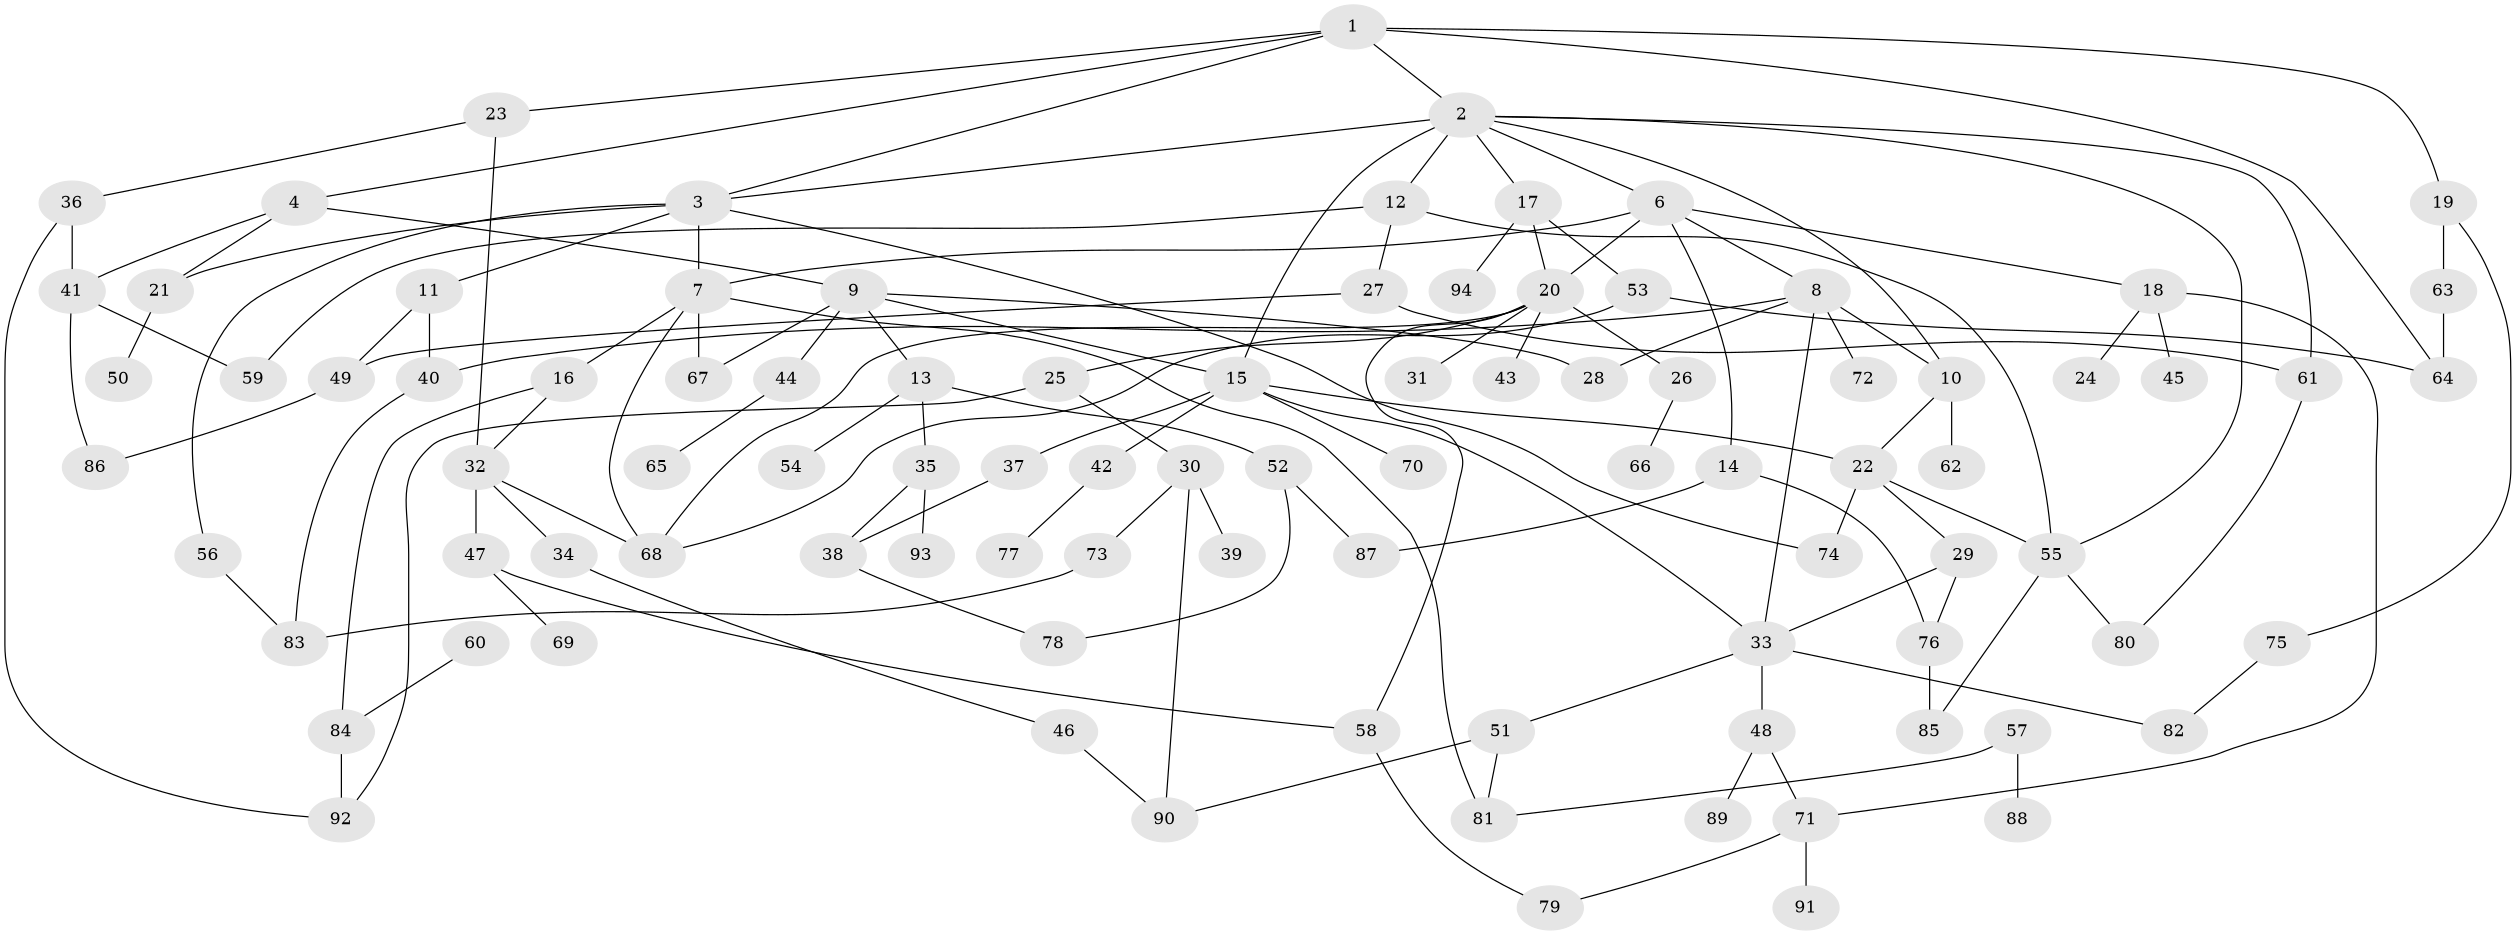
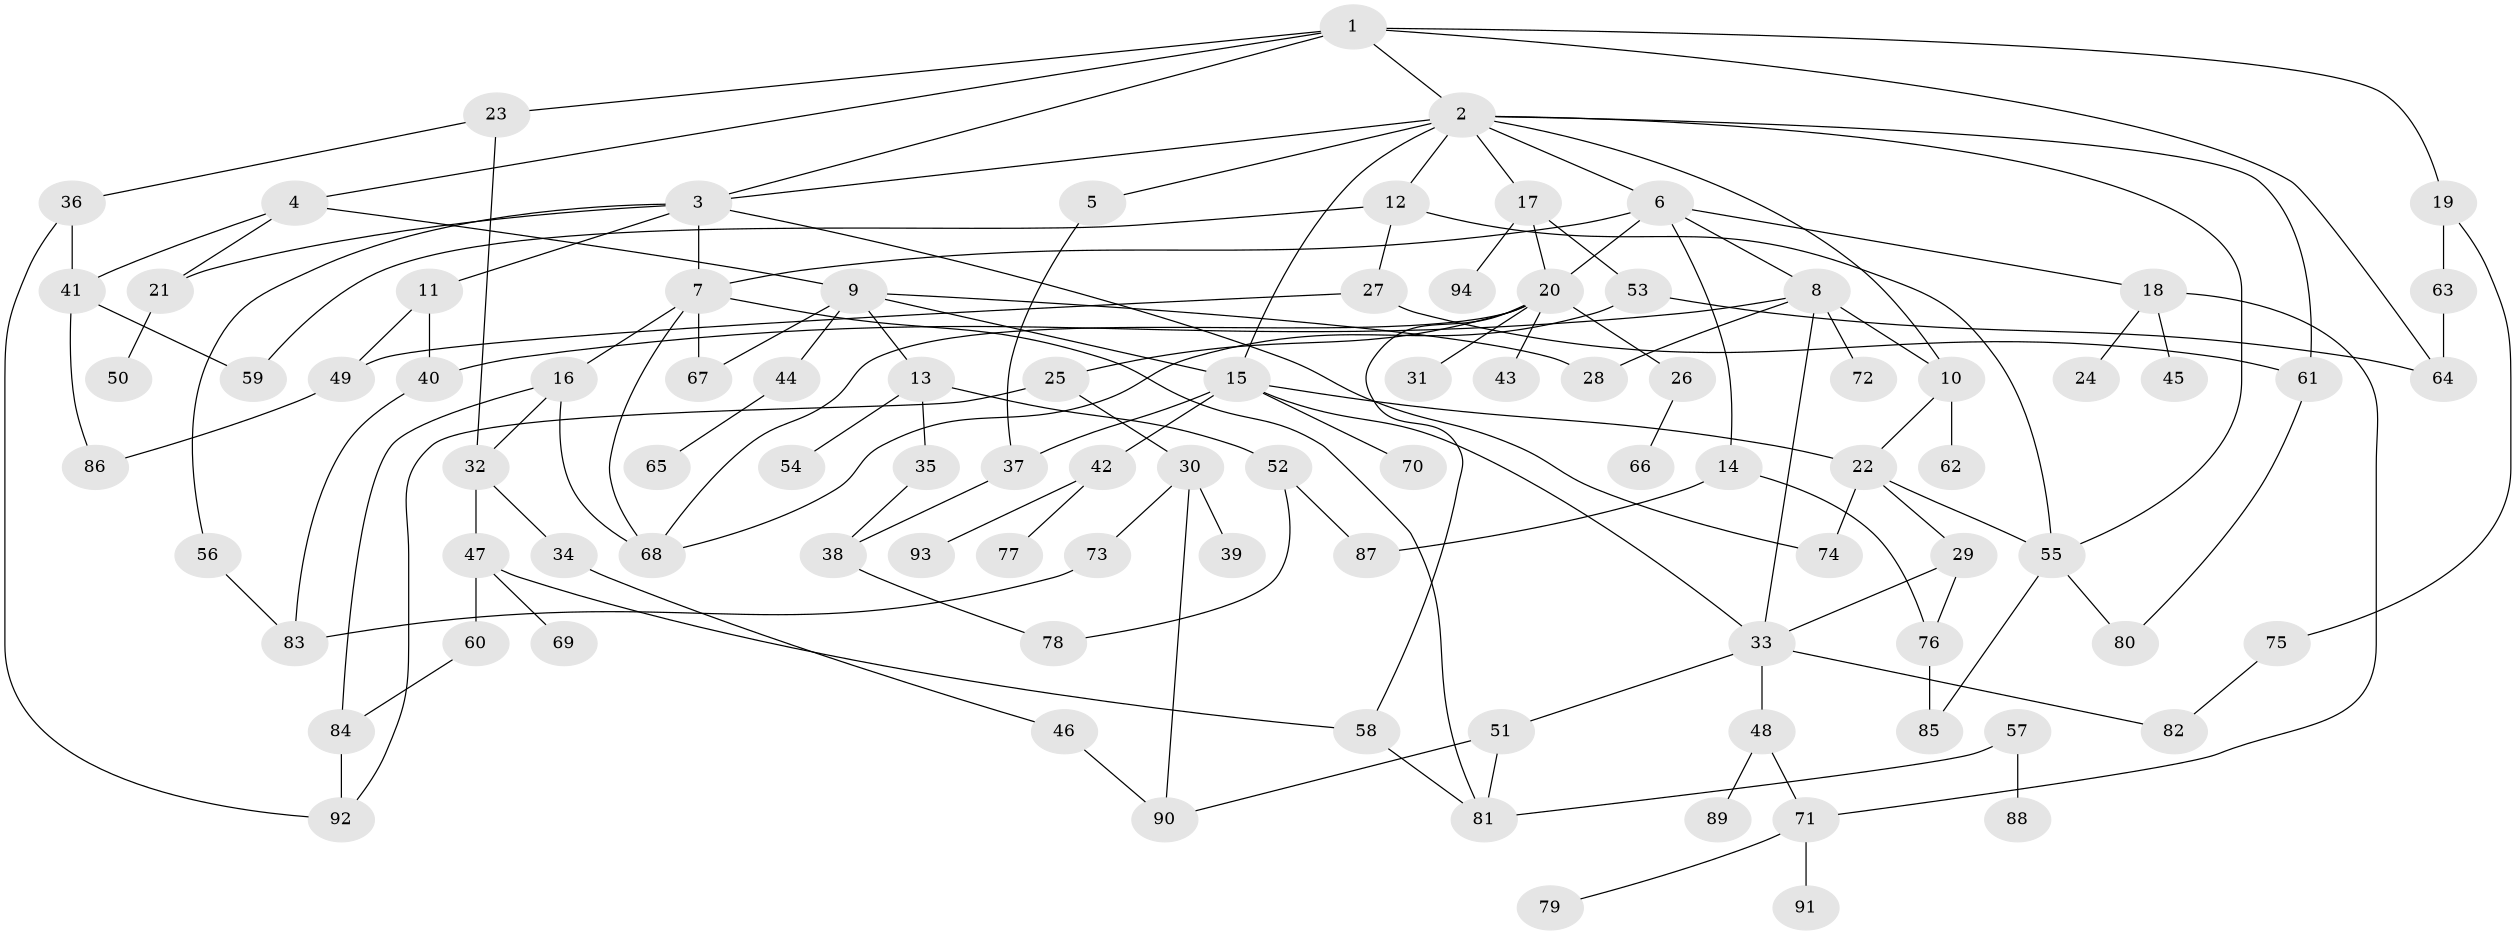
none -> (1093, 203)
(924, 503) -> (1012, 511)
(564, 511) -> (570, 483)
none -> (476, 600)
(1436, 838) -> (1426, 776)
